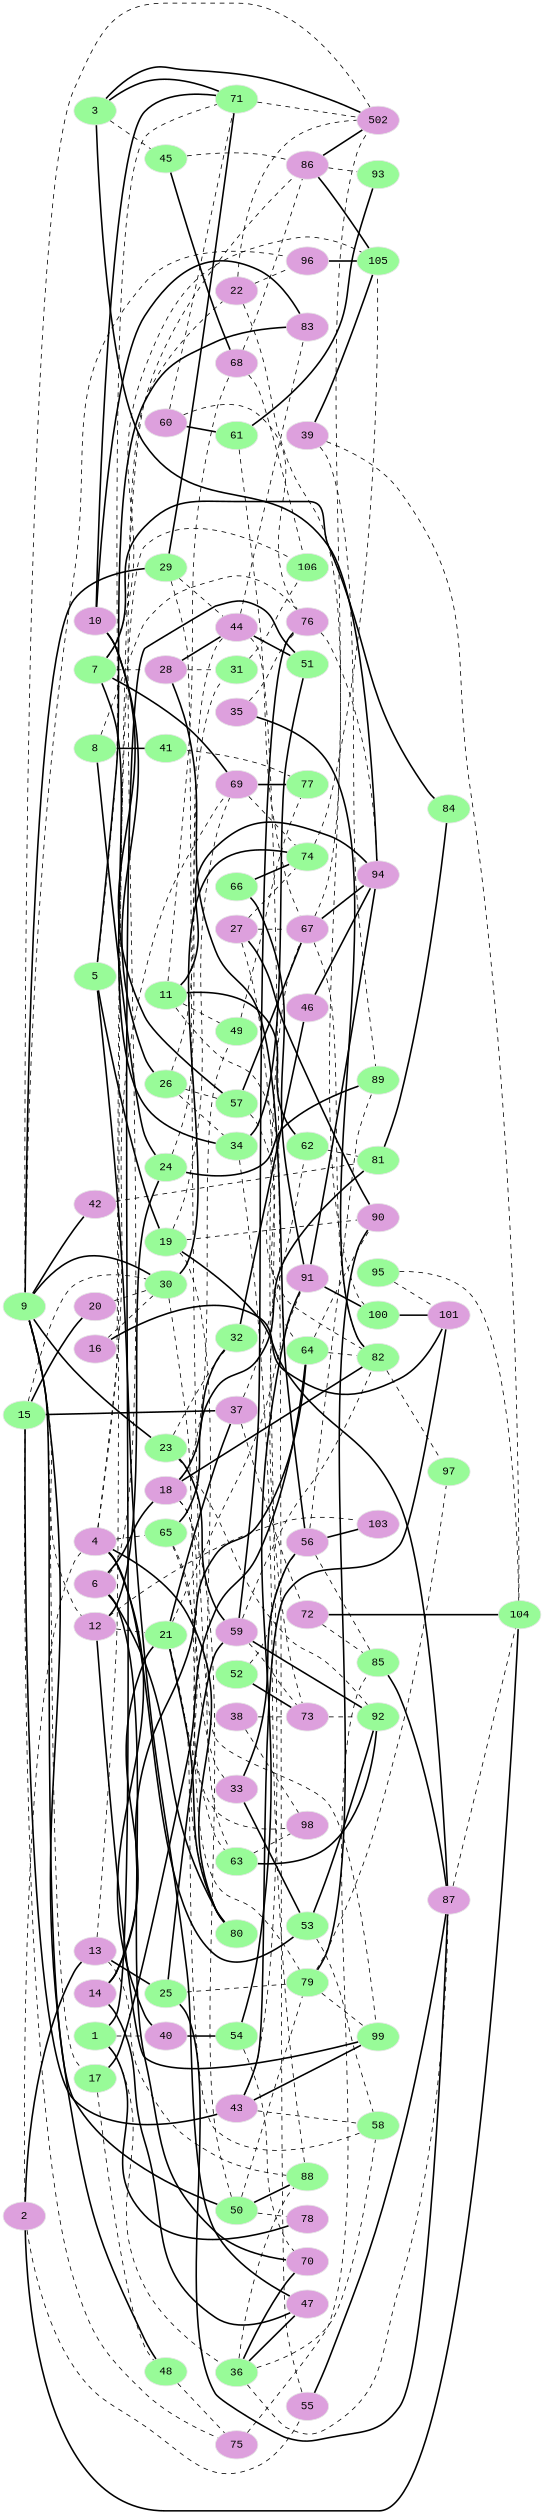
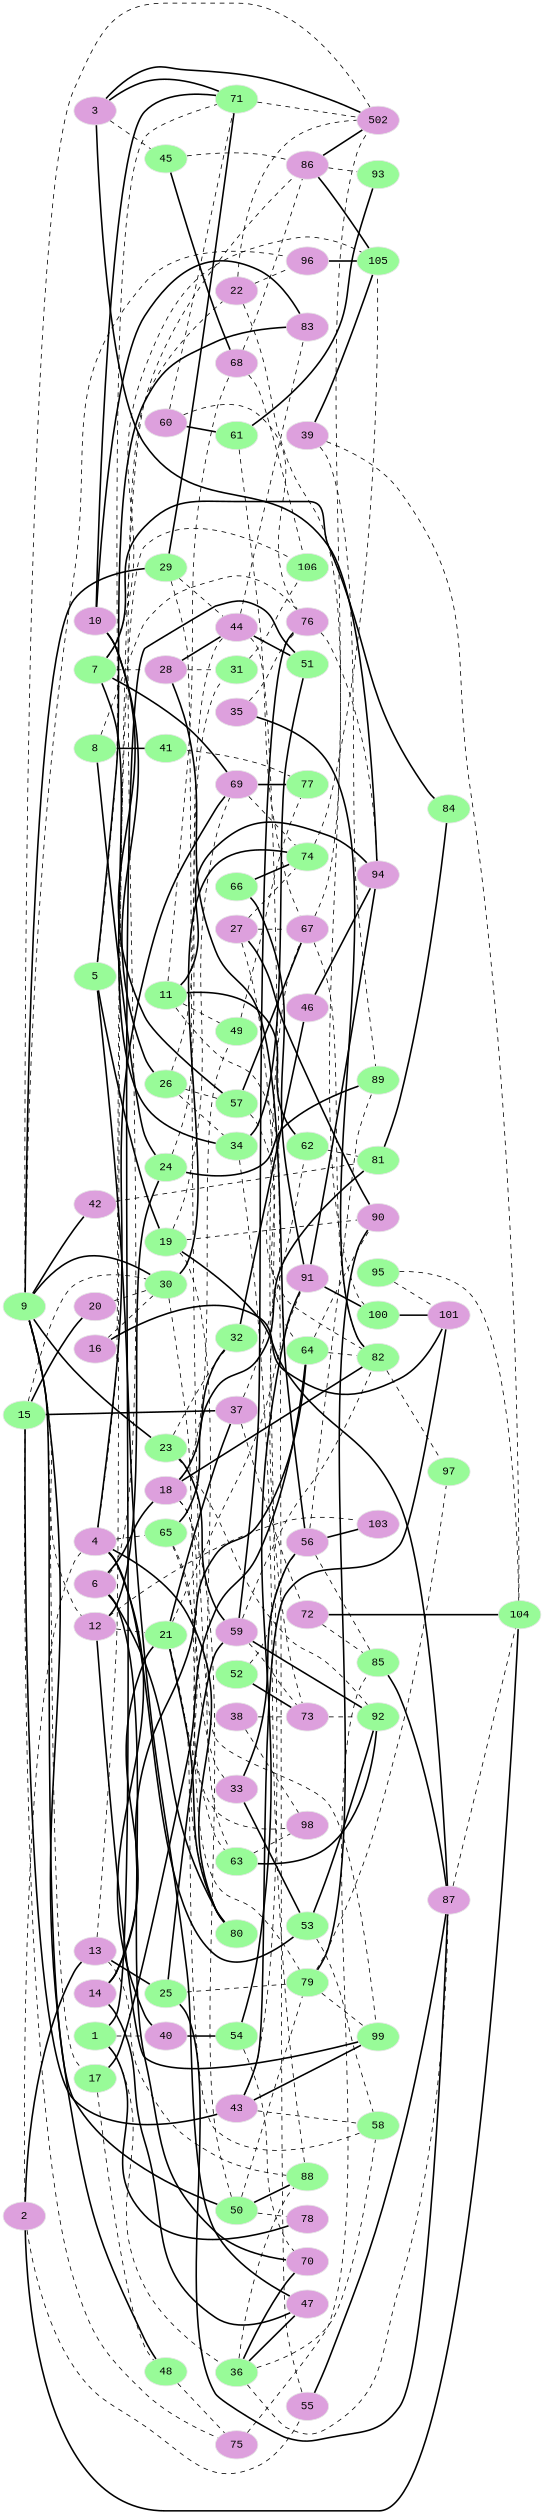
(95, 111) -> (95, 111)
(343, 902) -> none
(142, 985) -> (142, 985)
